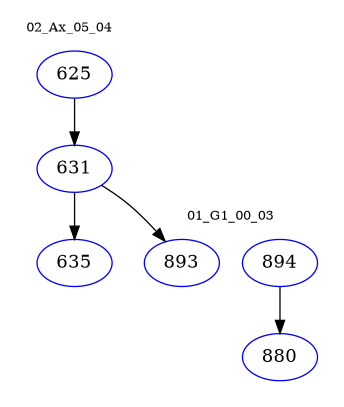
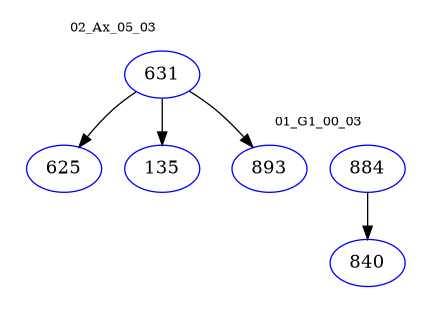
(69, 28) -> (113, 28)
(75, 115) -> (110, 112)
(75, 263) -> (162, 169)
(280, 263) -> (368, 169)
(280, 357) -> (368, 263)
